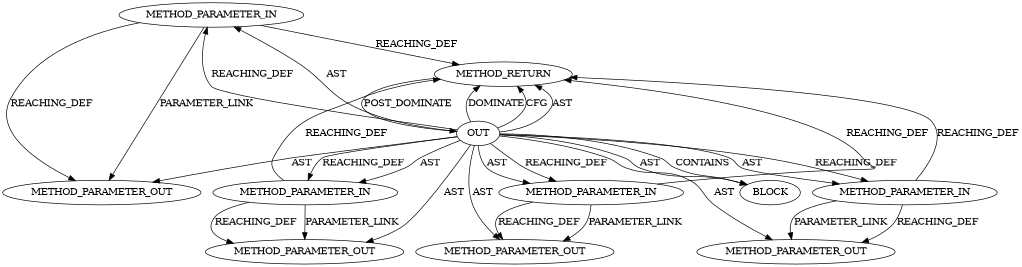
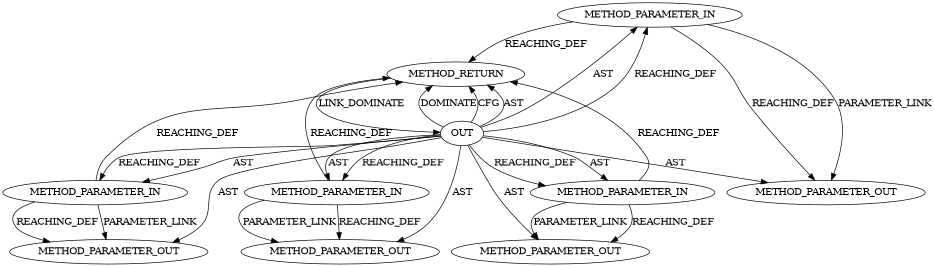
(408, 104) -> (362, 104)
(770, 193) -> none
